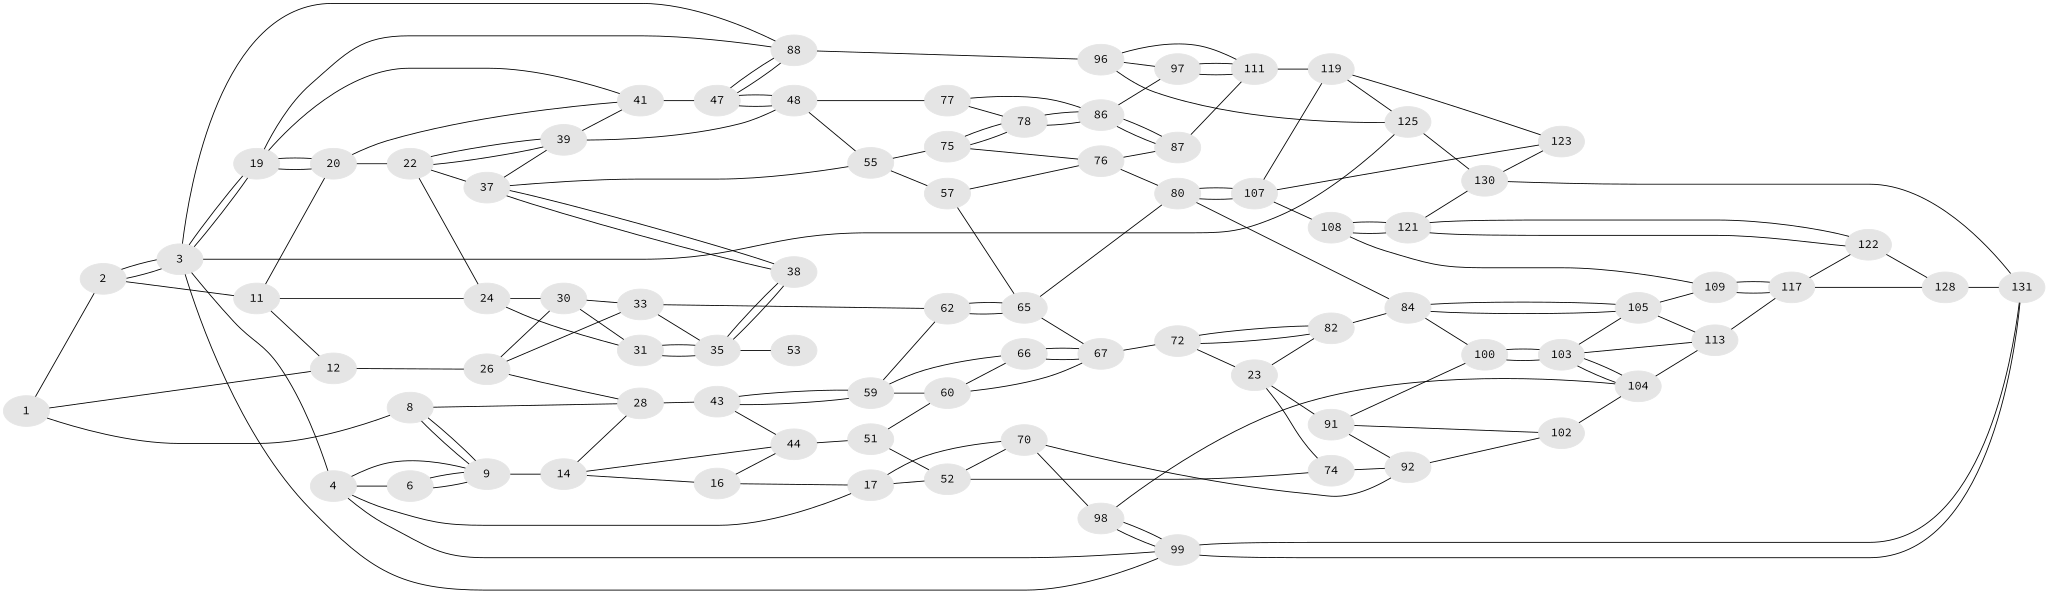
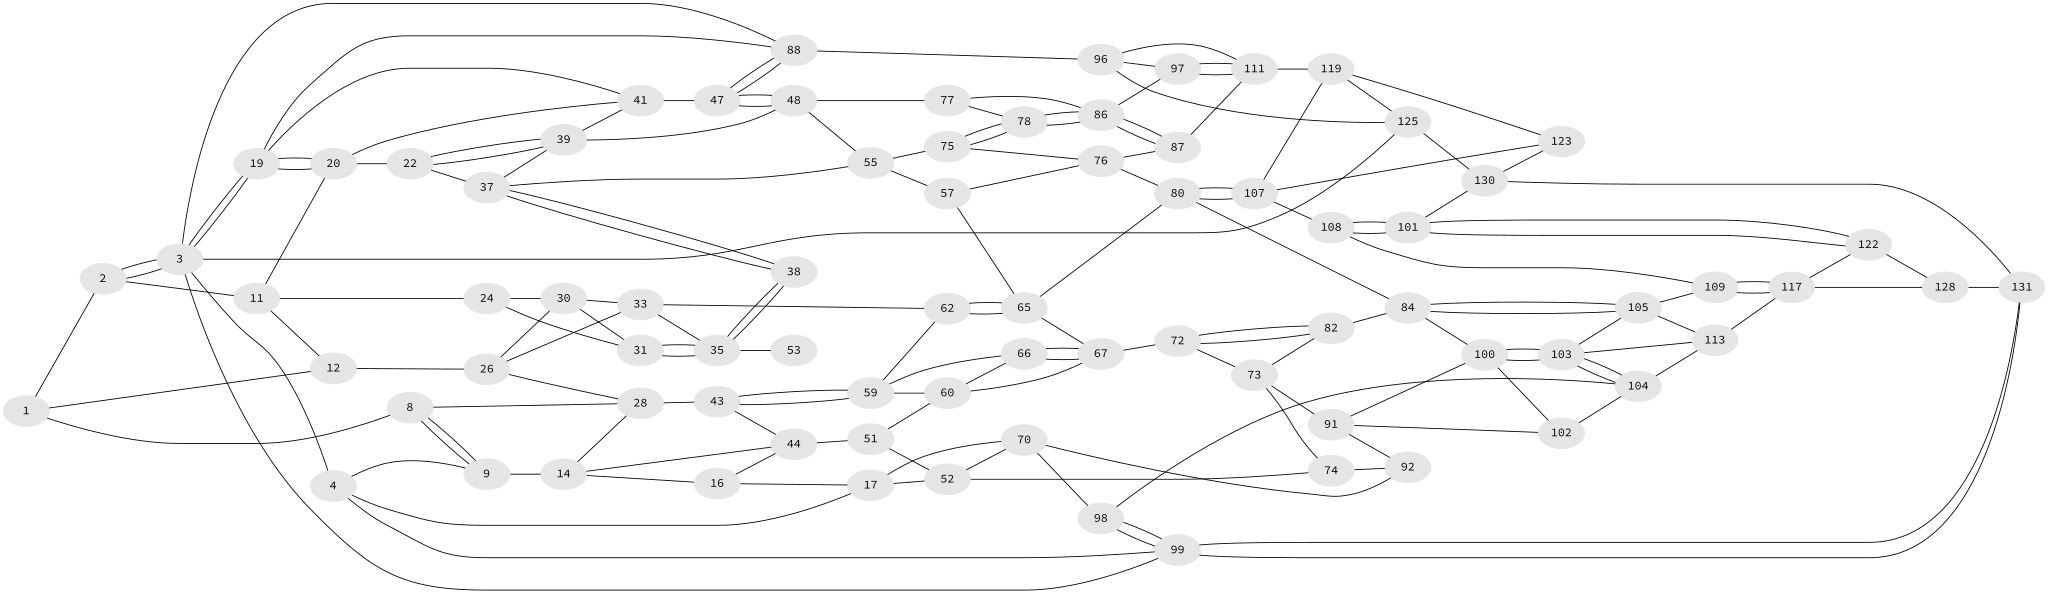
(1408, 228) -> (1408, 228)
(449, 231) -> none
(1254, 375) -> (1254, 375)
(1485, 450) -> (1523, 394)
(410, 486) -> none
